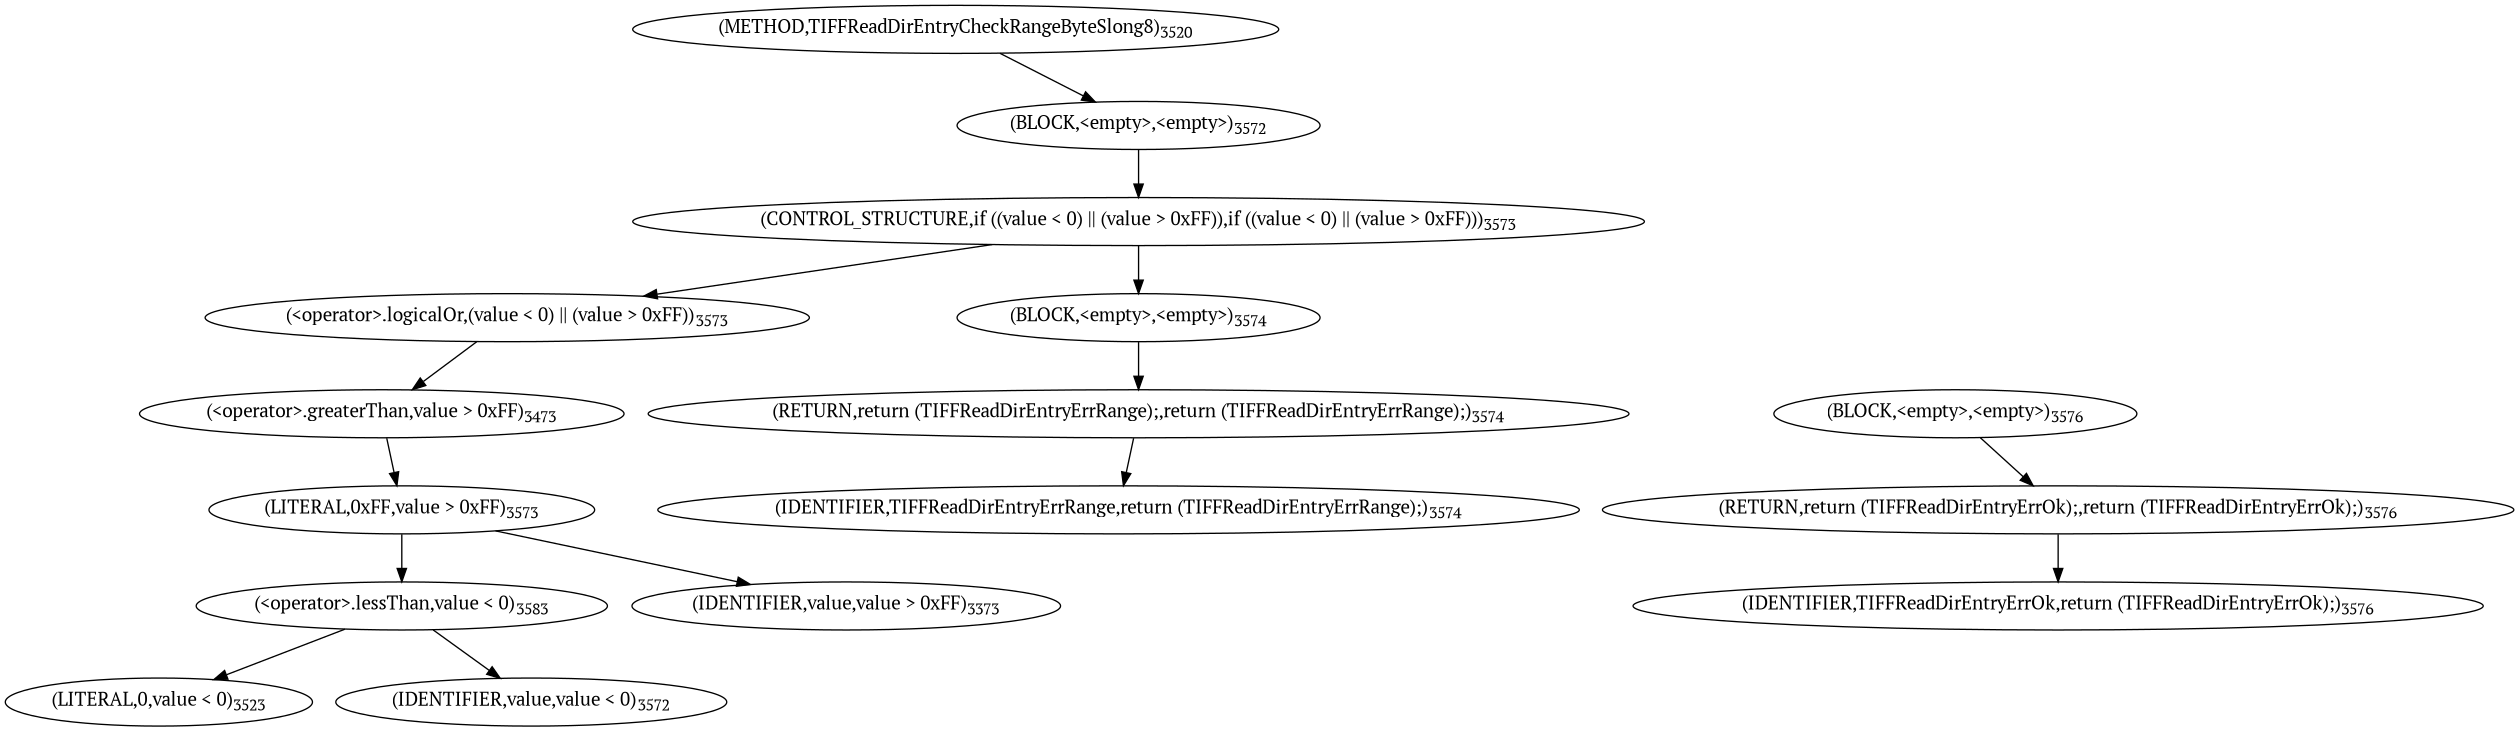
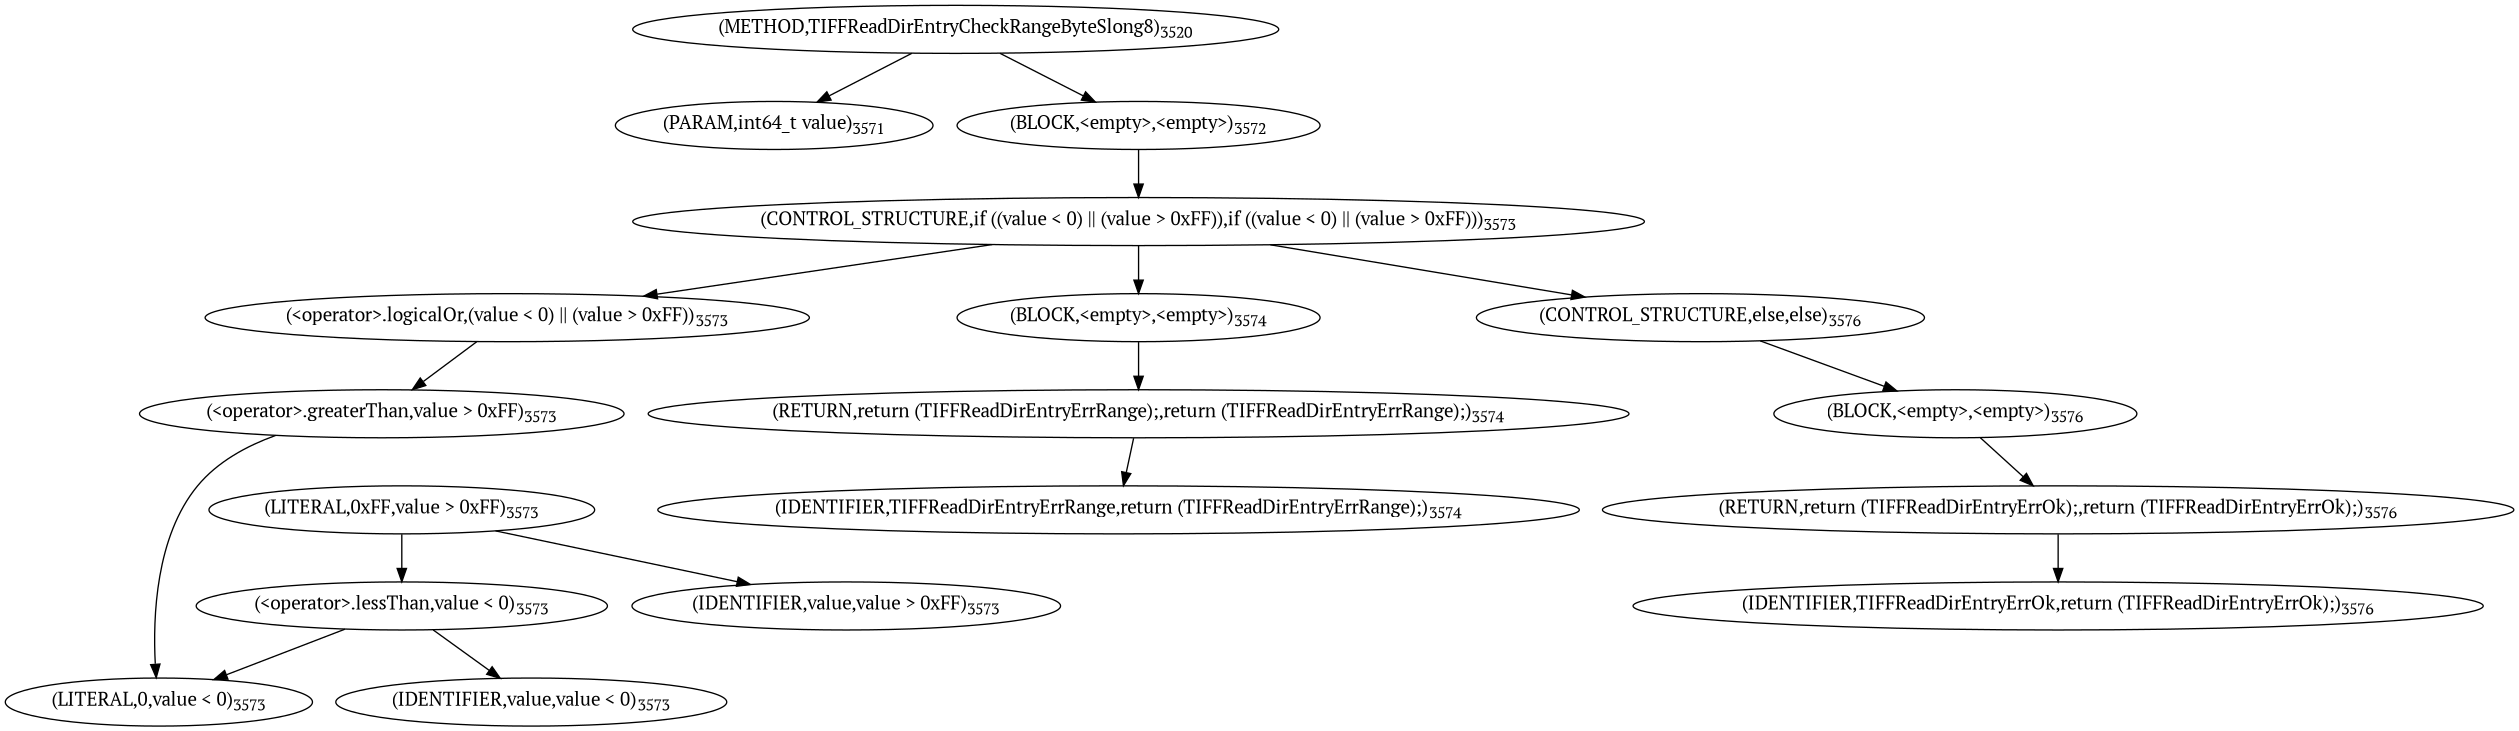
none -> (774, 125)
none -> (1700, 318)
(541, 412) -> (541, 412)
(390, 455) -> (174, 526)
(533, 604) -> (533, 604)
(984, 604) -> (984, 604)
(250, 700) -> (250, 700)
(654, 700) -> (654, 700)
